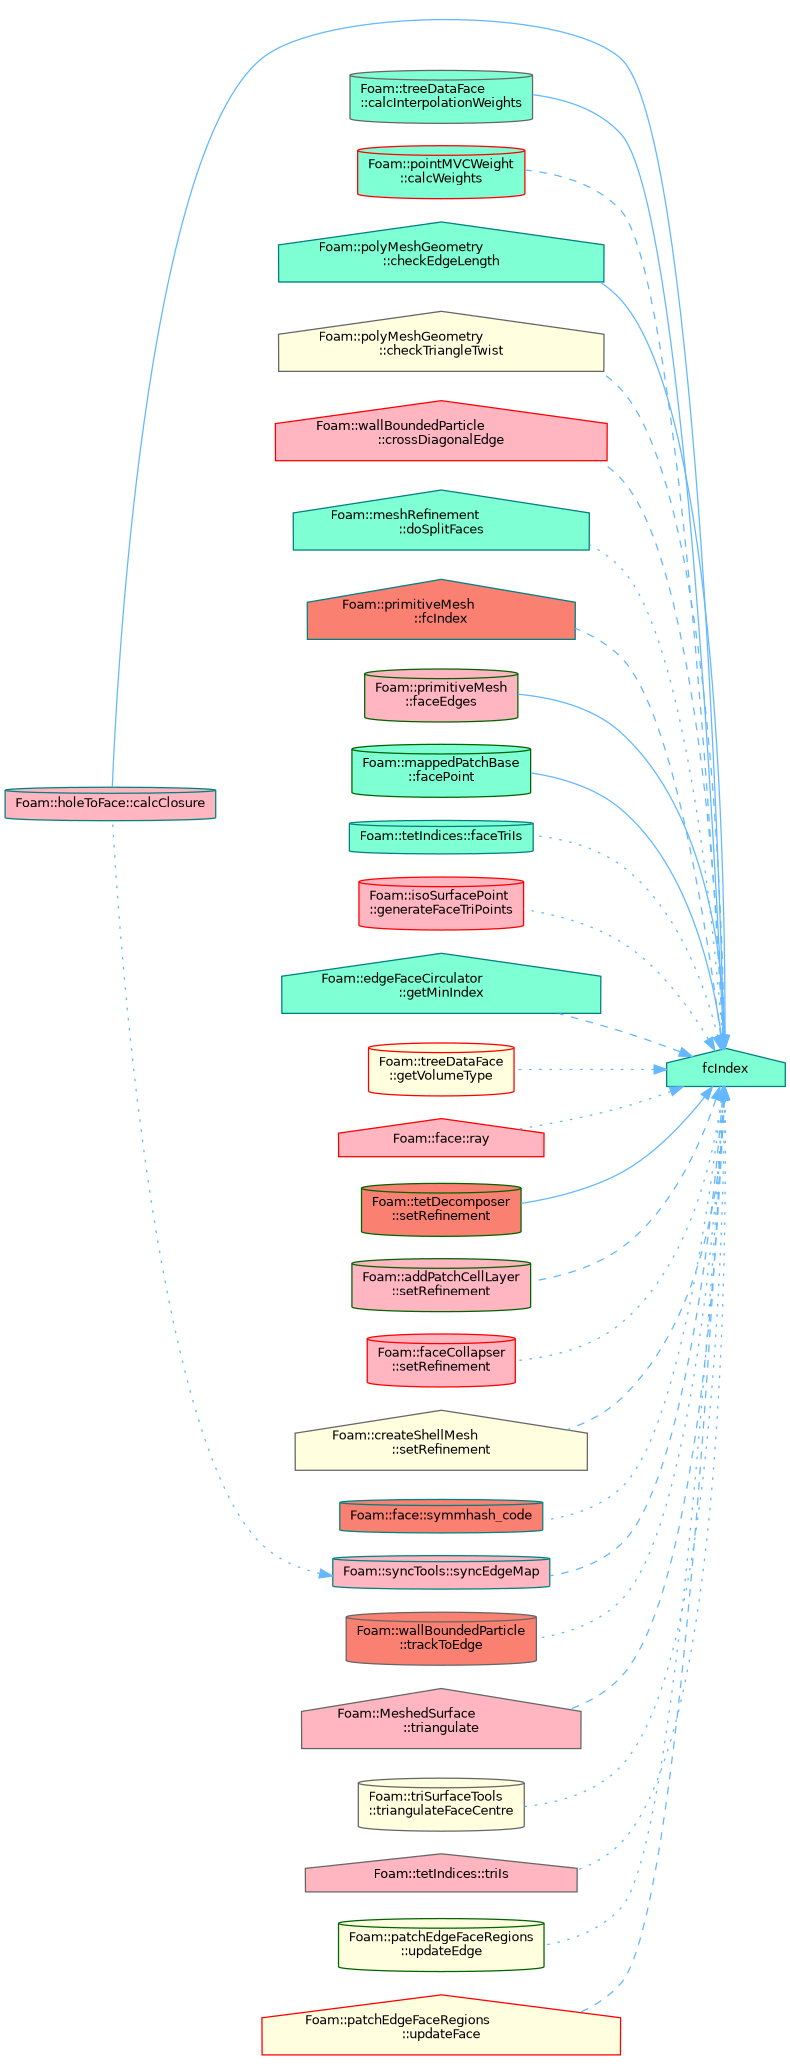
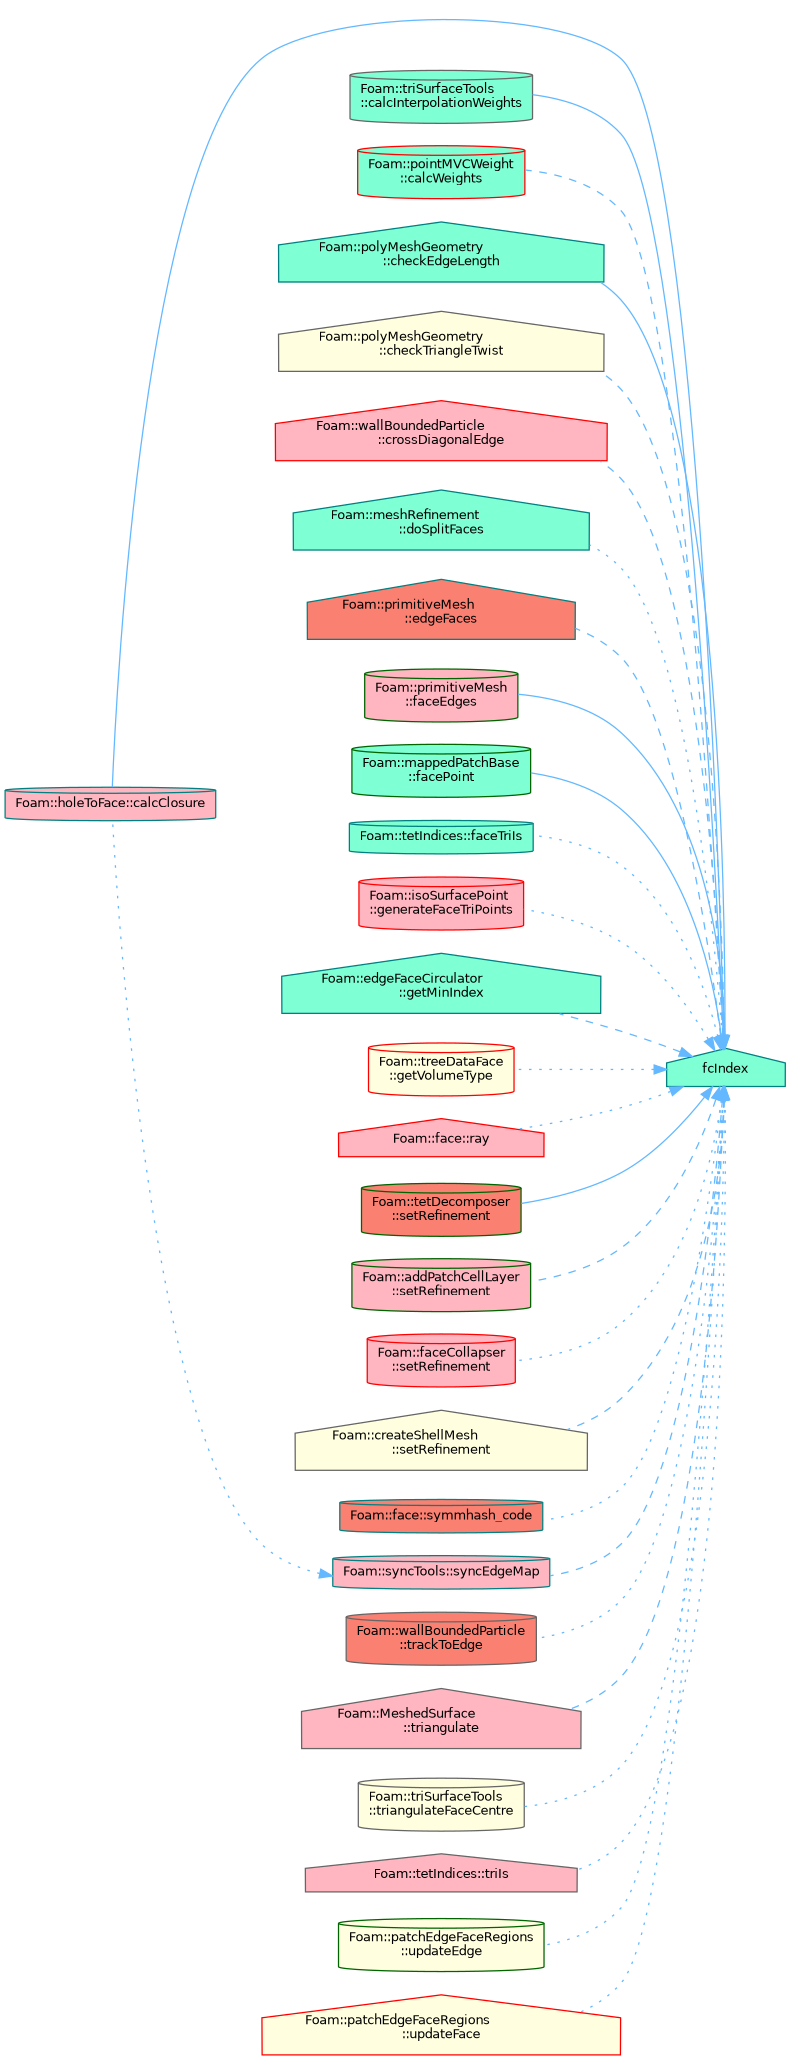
(441, 97) -> (441, 97)
(441, 613) -> (441, 613)
(669, 1781) -> (669, 1781)
